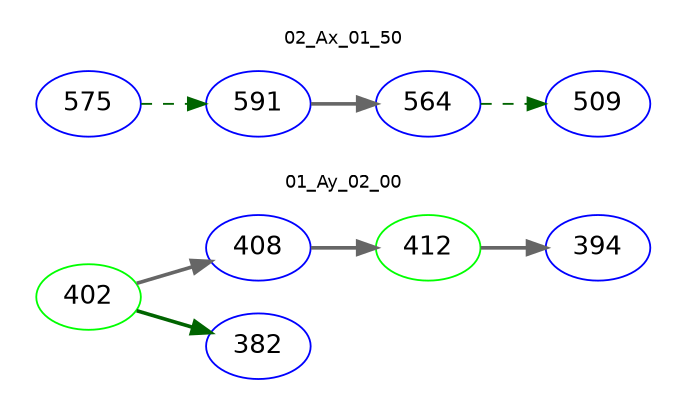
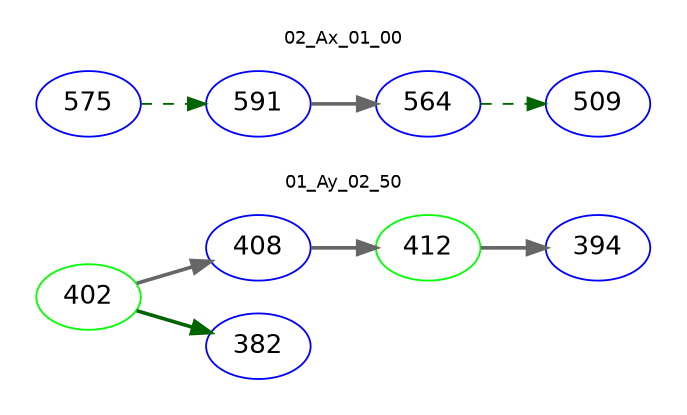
(343, 39) -> (343, 39)
(343, 183) -> (343, 183)
